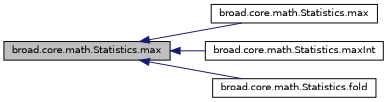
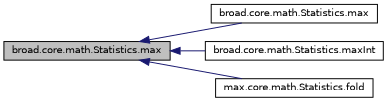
(294, 88) -> (294, 88)
